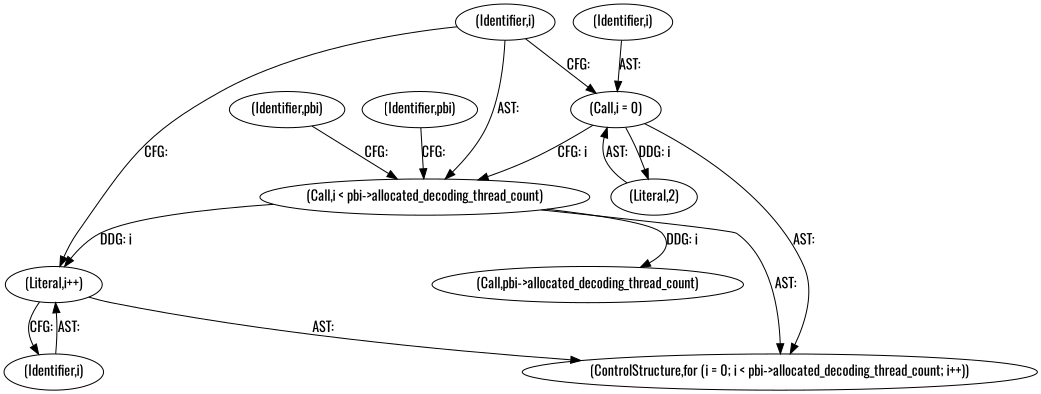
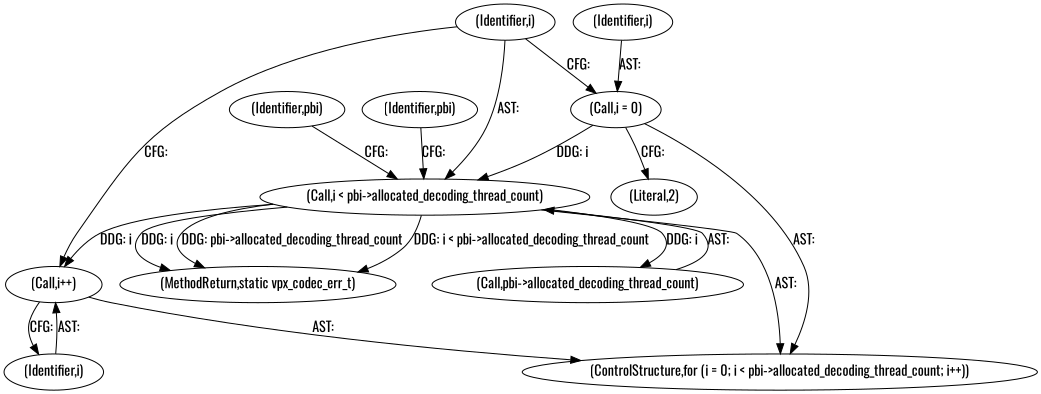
(573, 153) -> (573, 153)
(655, 153) -> (655, 153)
(608, 164) -> none
none -> (705, 237)
(54, 285) -> (54, 285)
none -> (258, 285)
